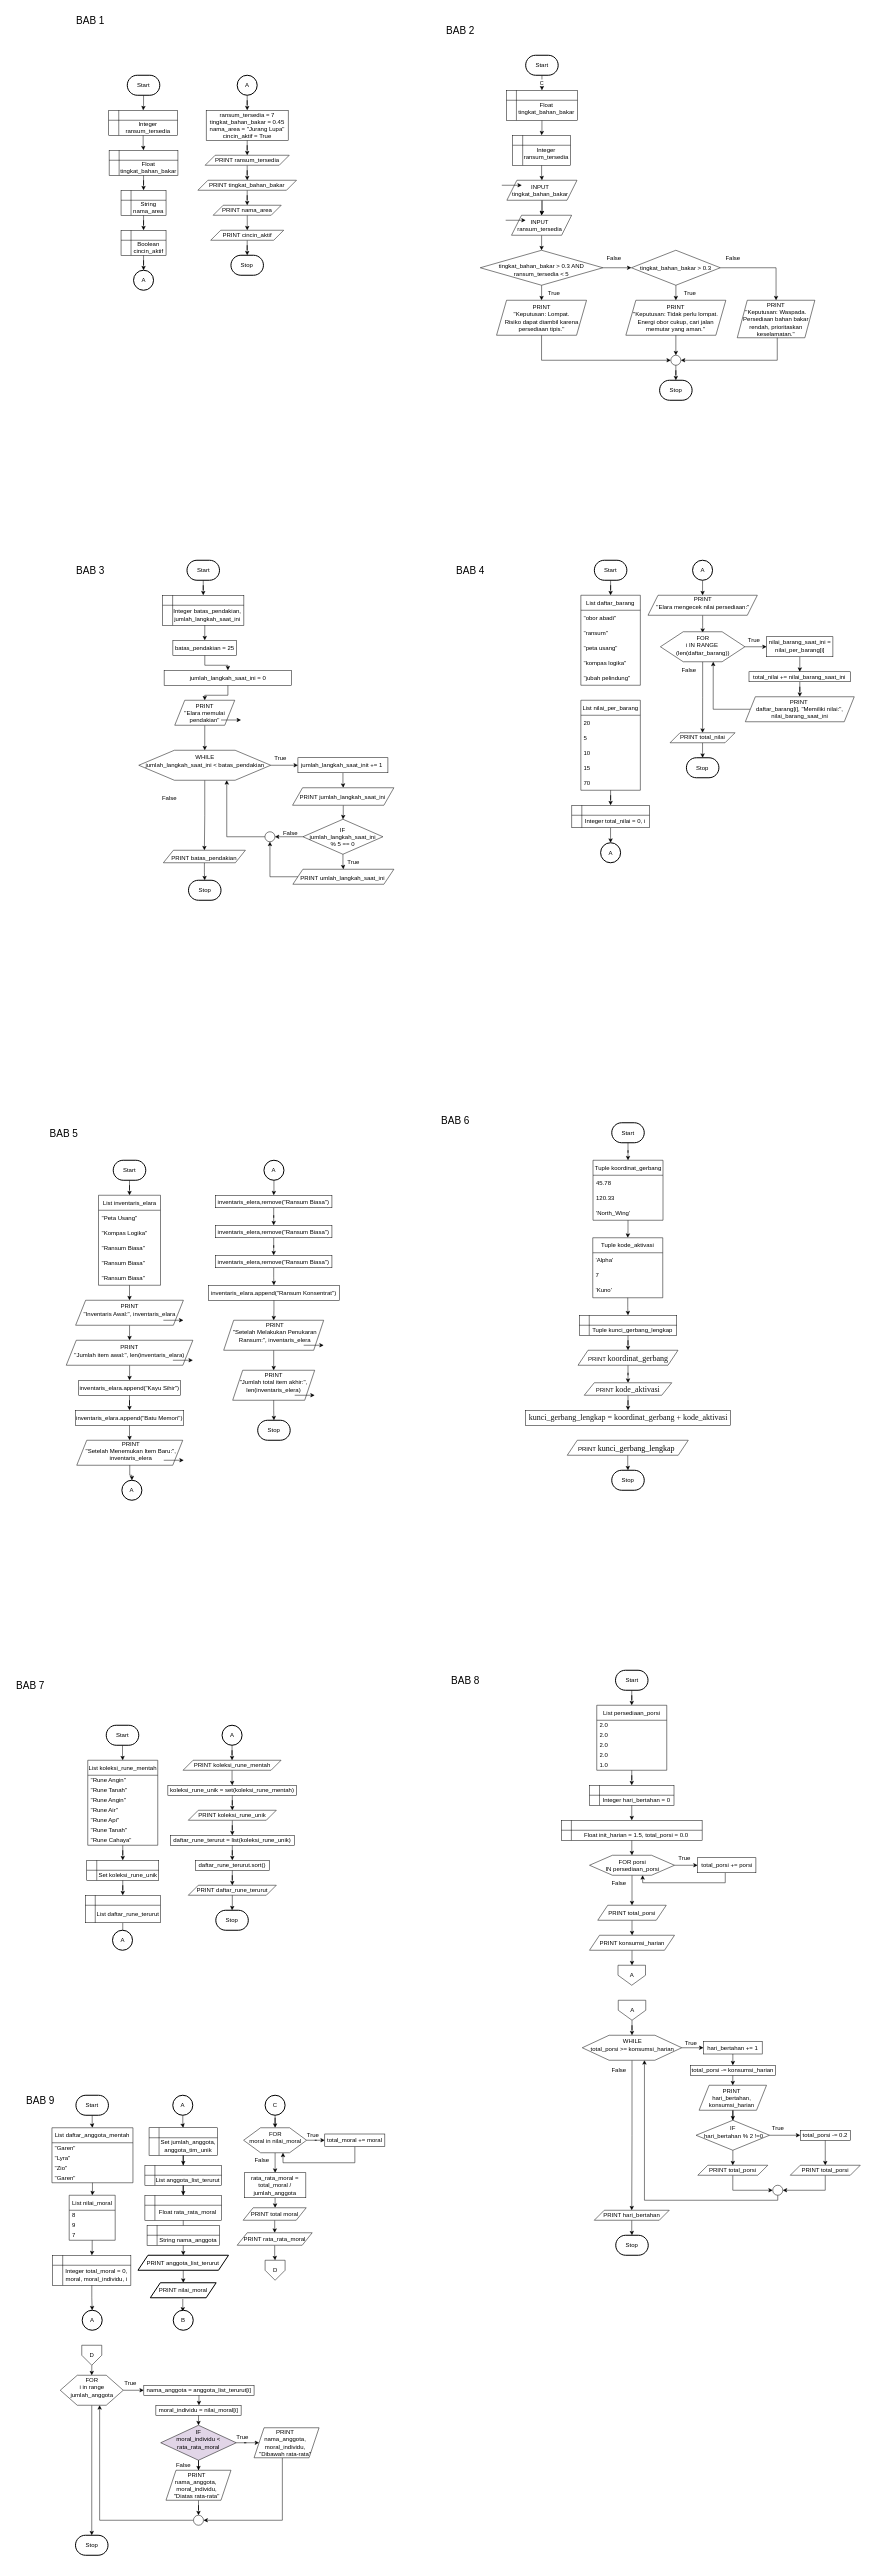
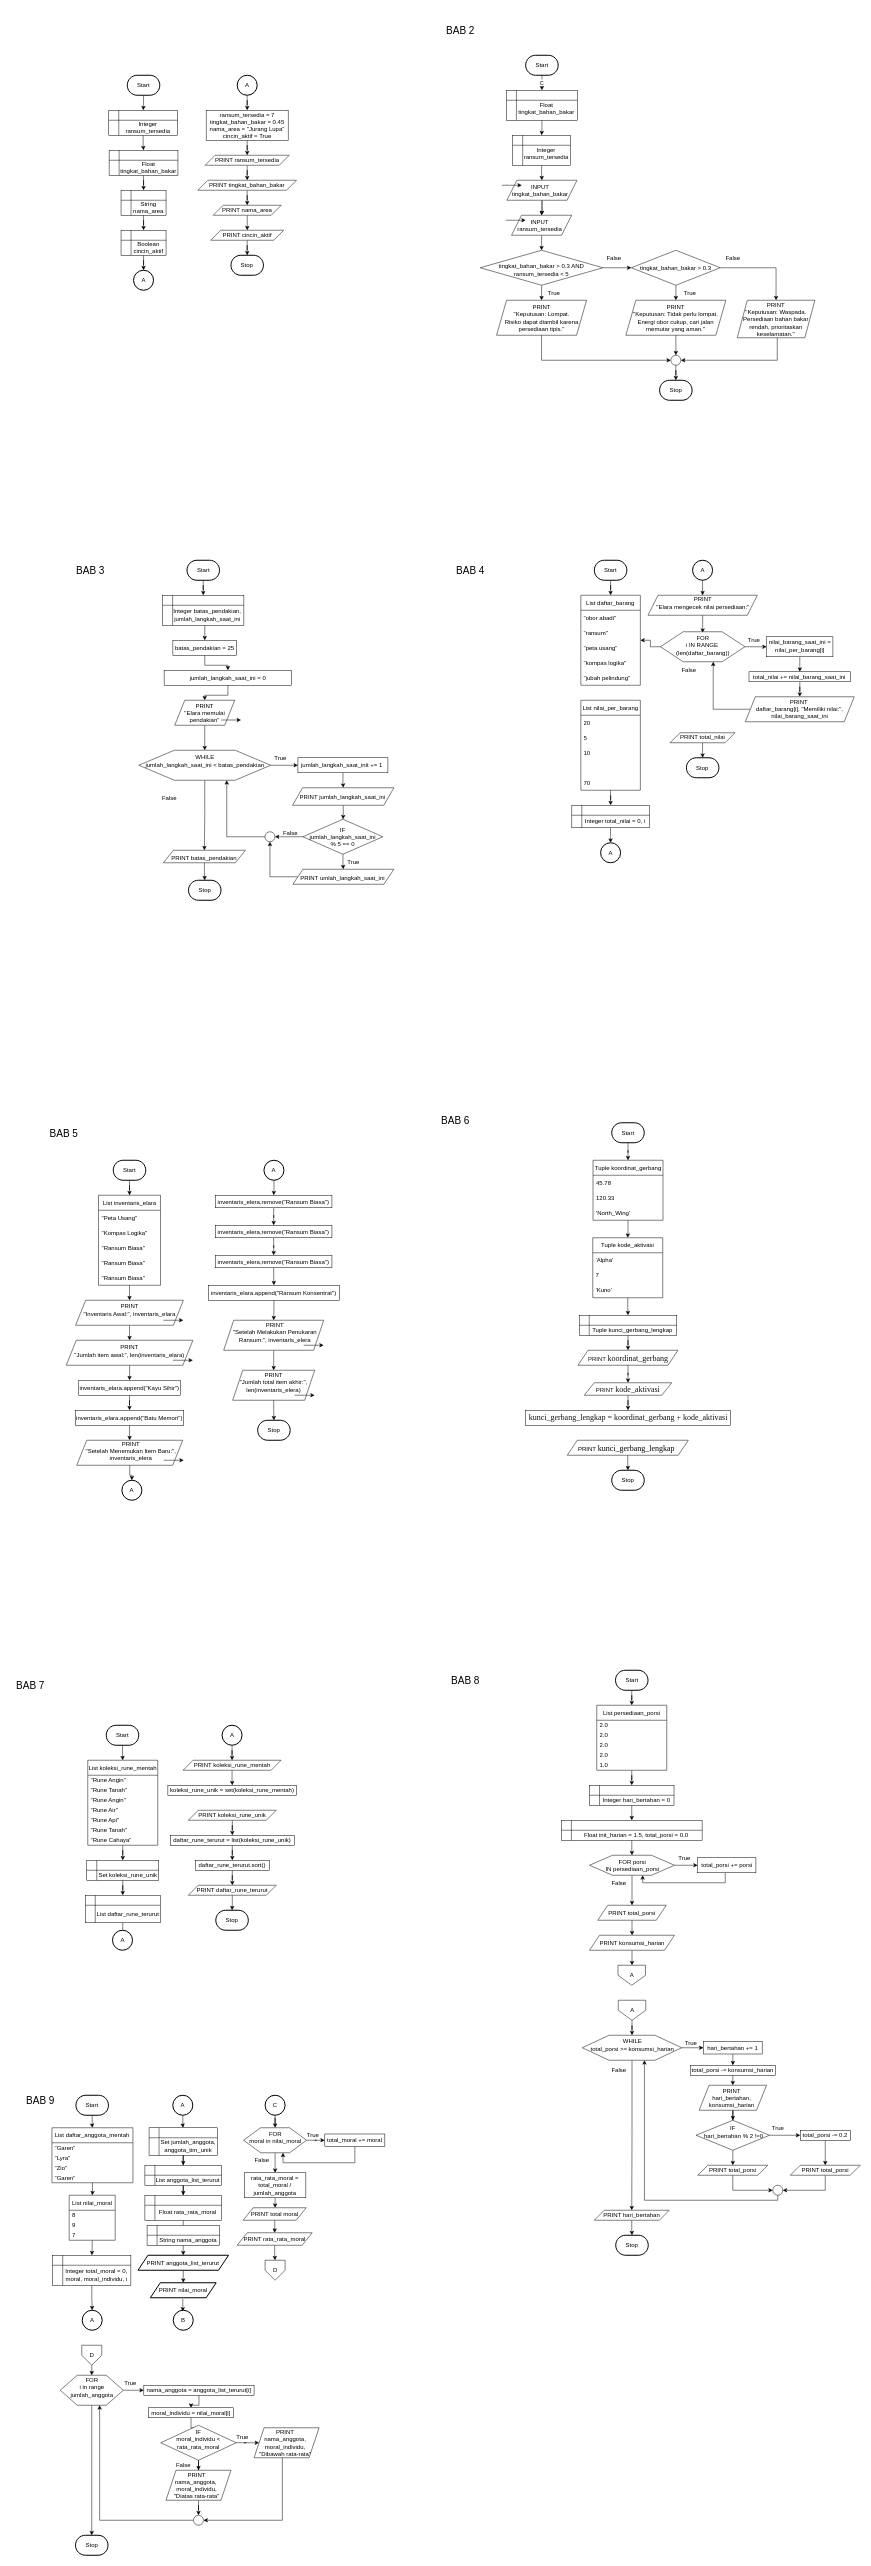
(90, 20) -> none
(703, 728) -> (645, 640)
(611, 768) -> none
(232, 1803) -> none
(198, 2410) -> (191, 2413)
(198, 2443) -> (198, 2443)
